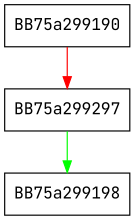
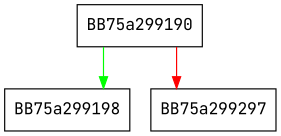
(67, 146) -> (103, 62)
